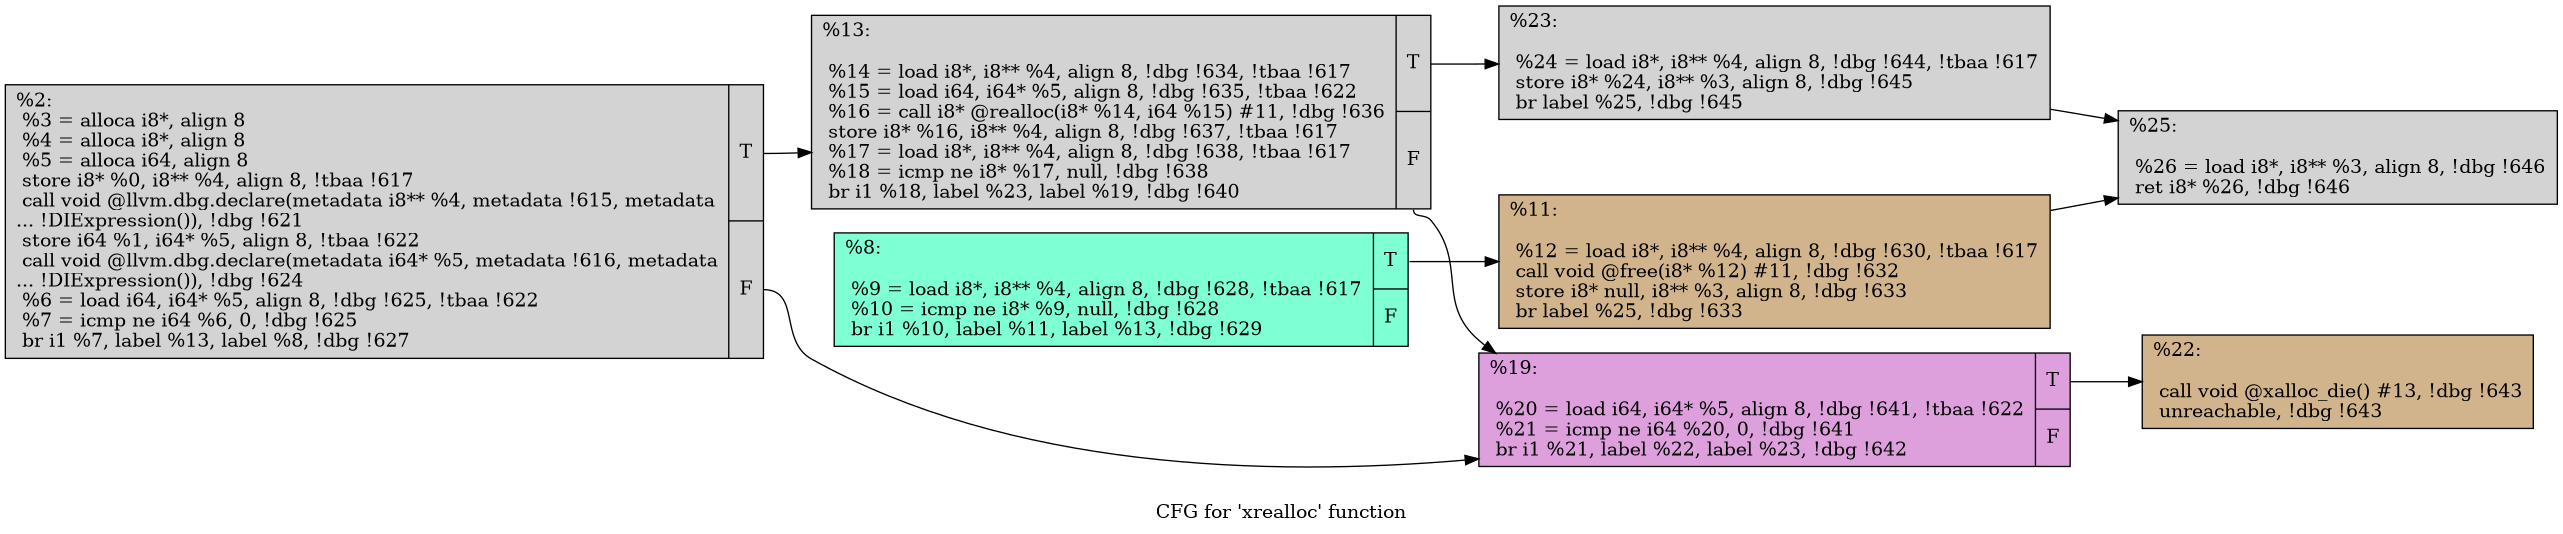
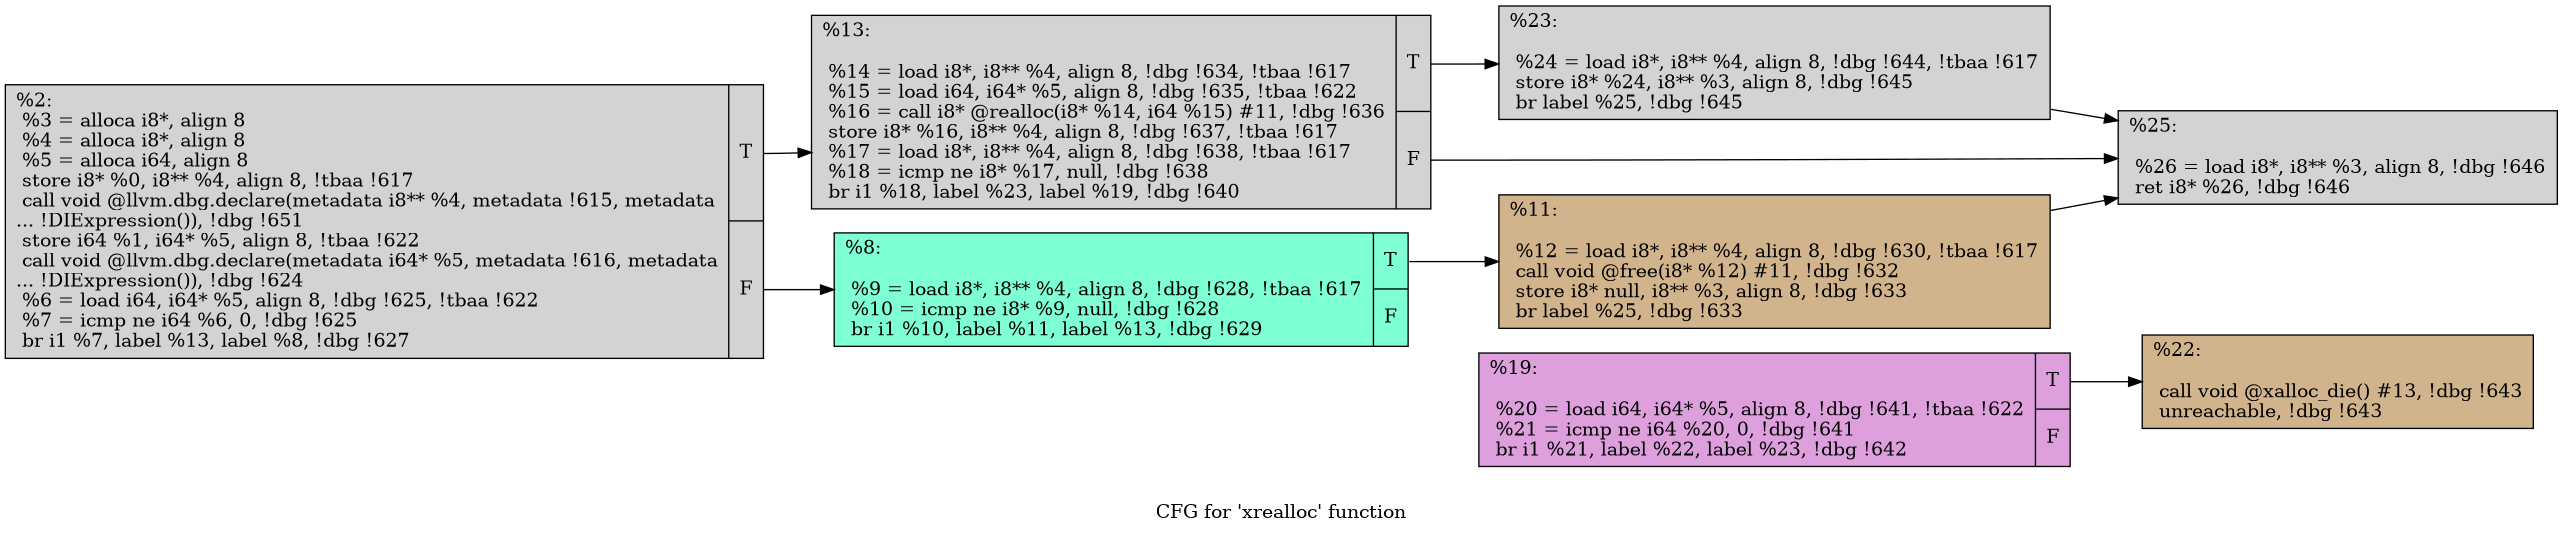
(160, 221) -> (160, 221)
(1452, 274) -> (1768, 160)
(1086, 449) -> (792, 290)
